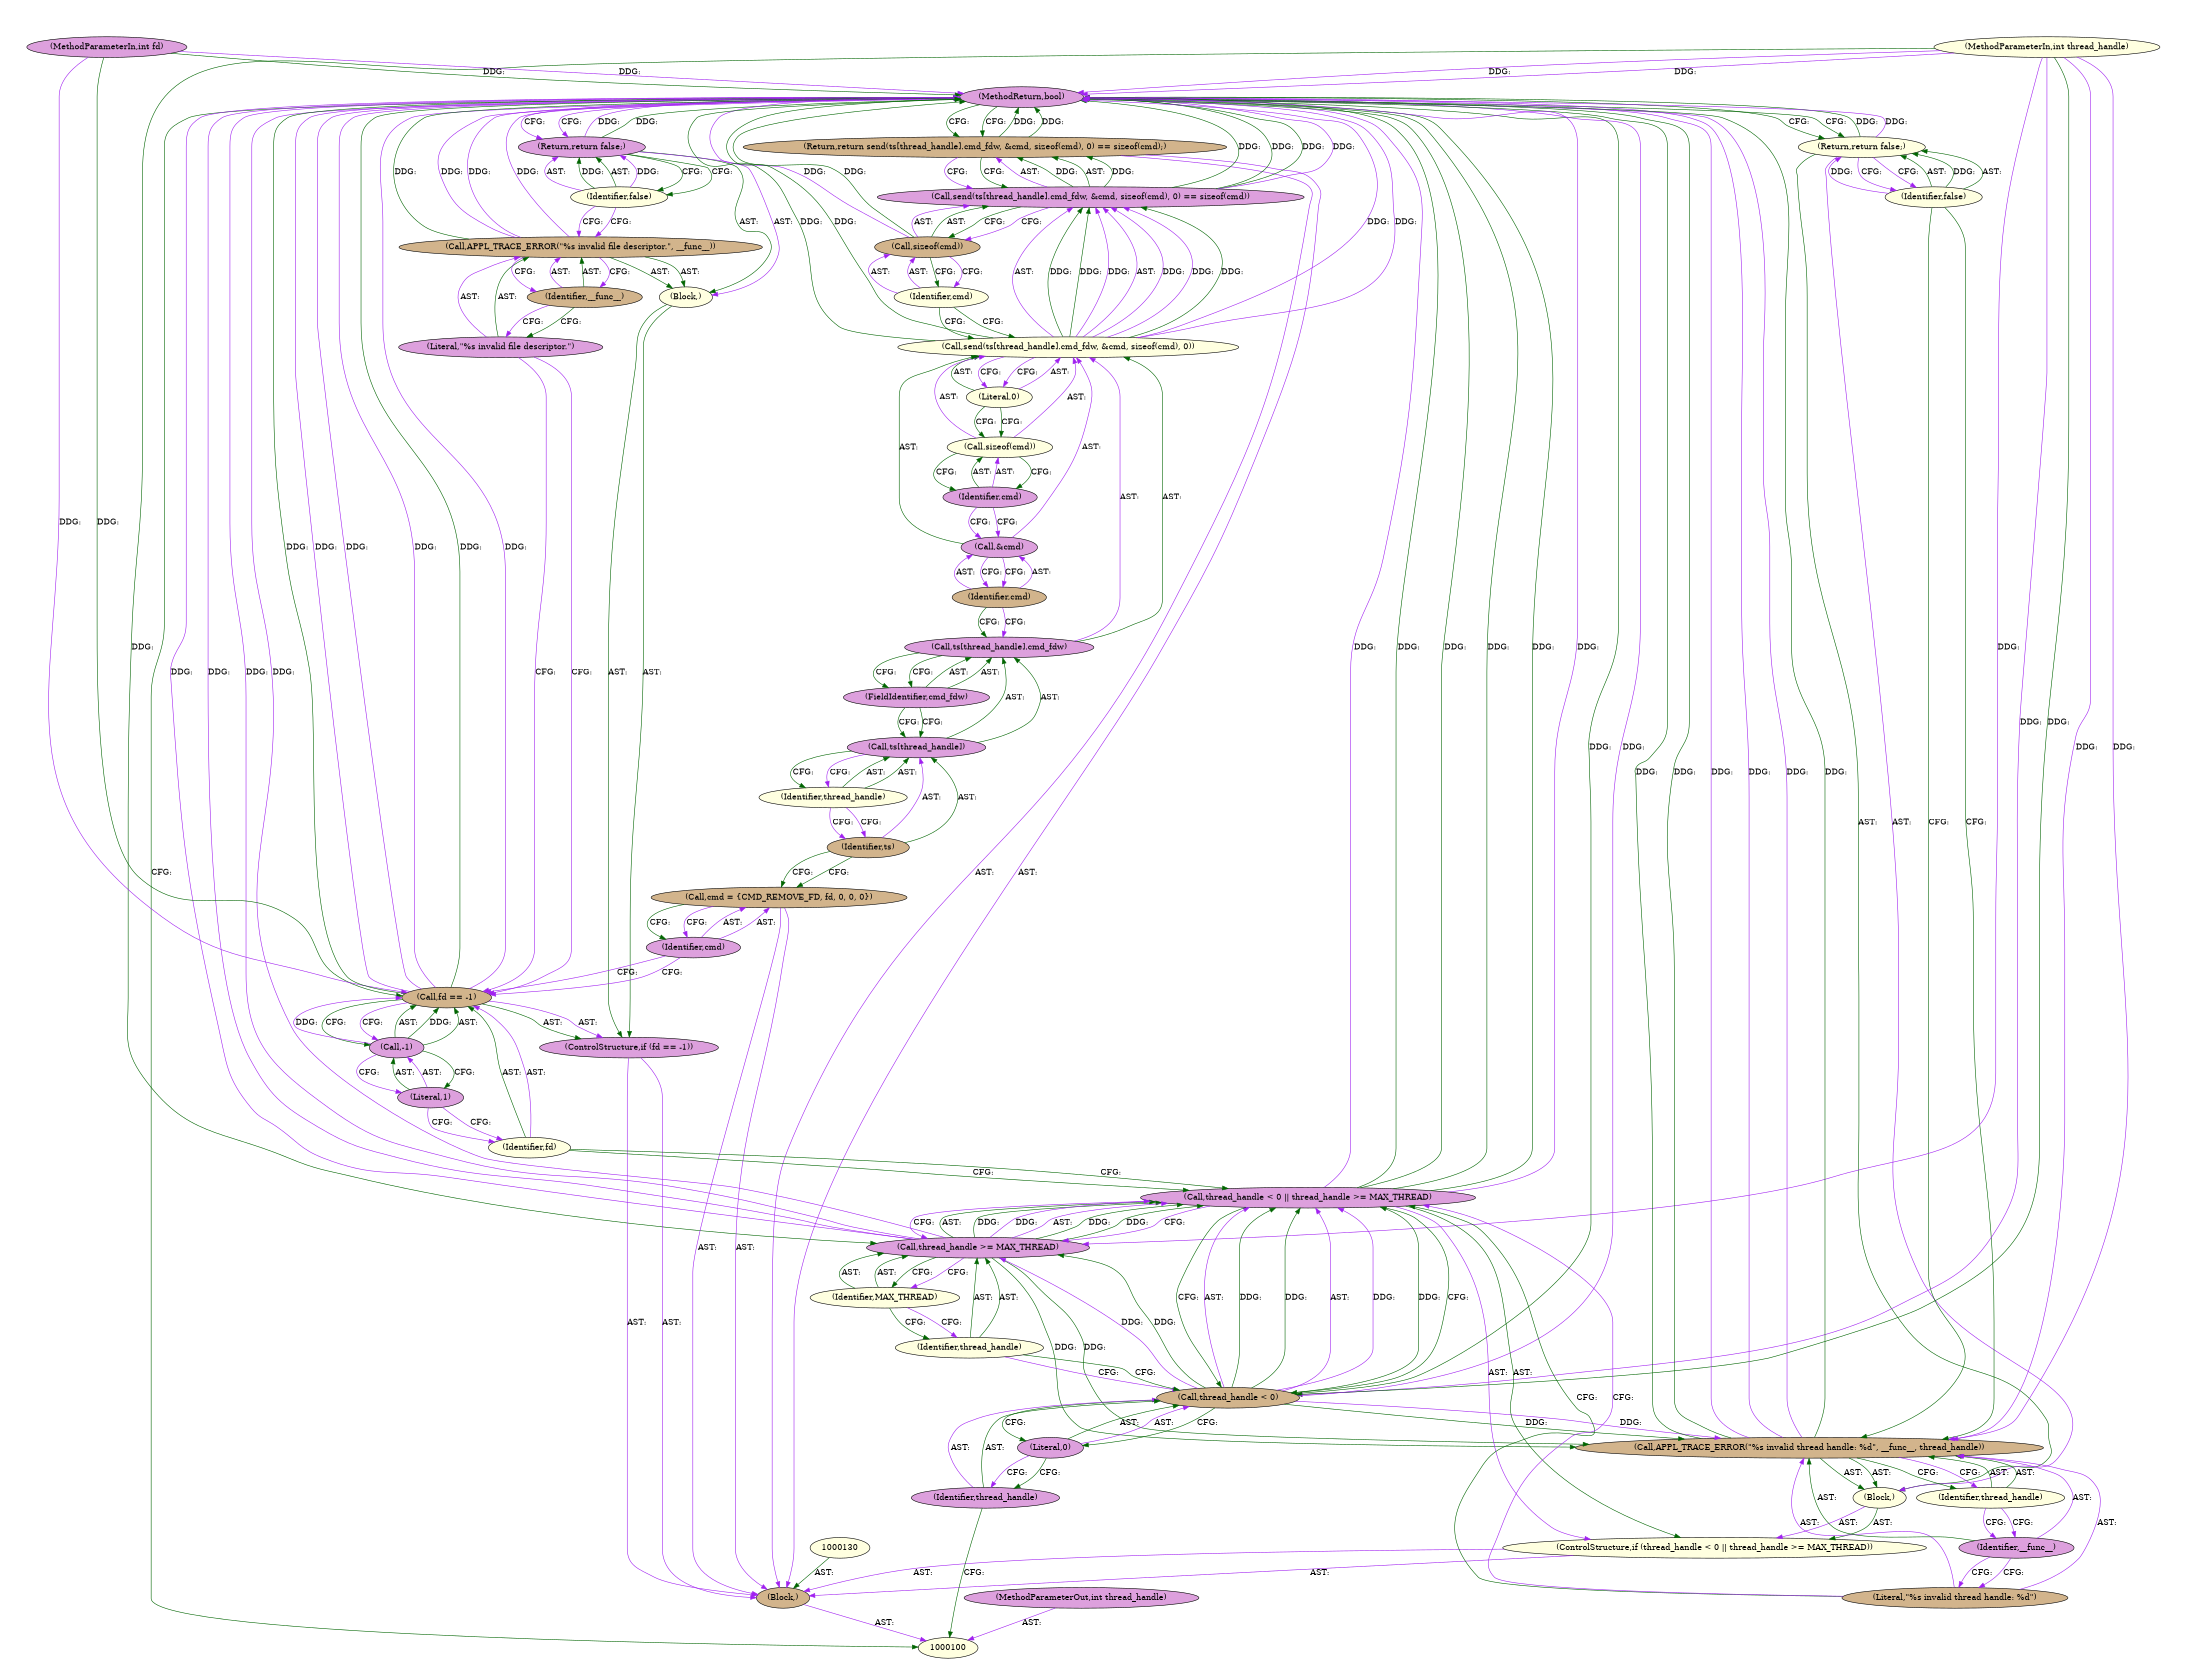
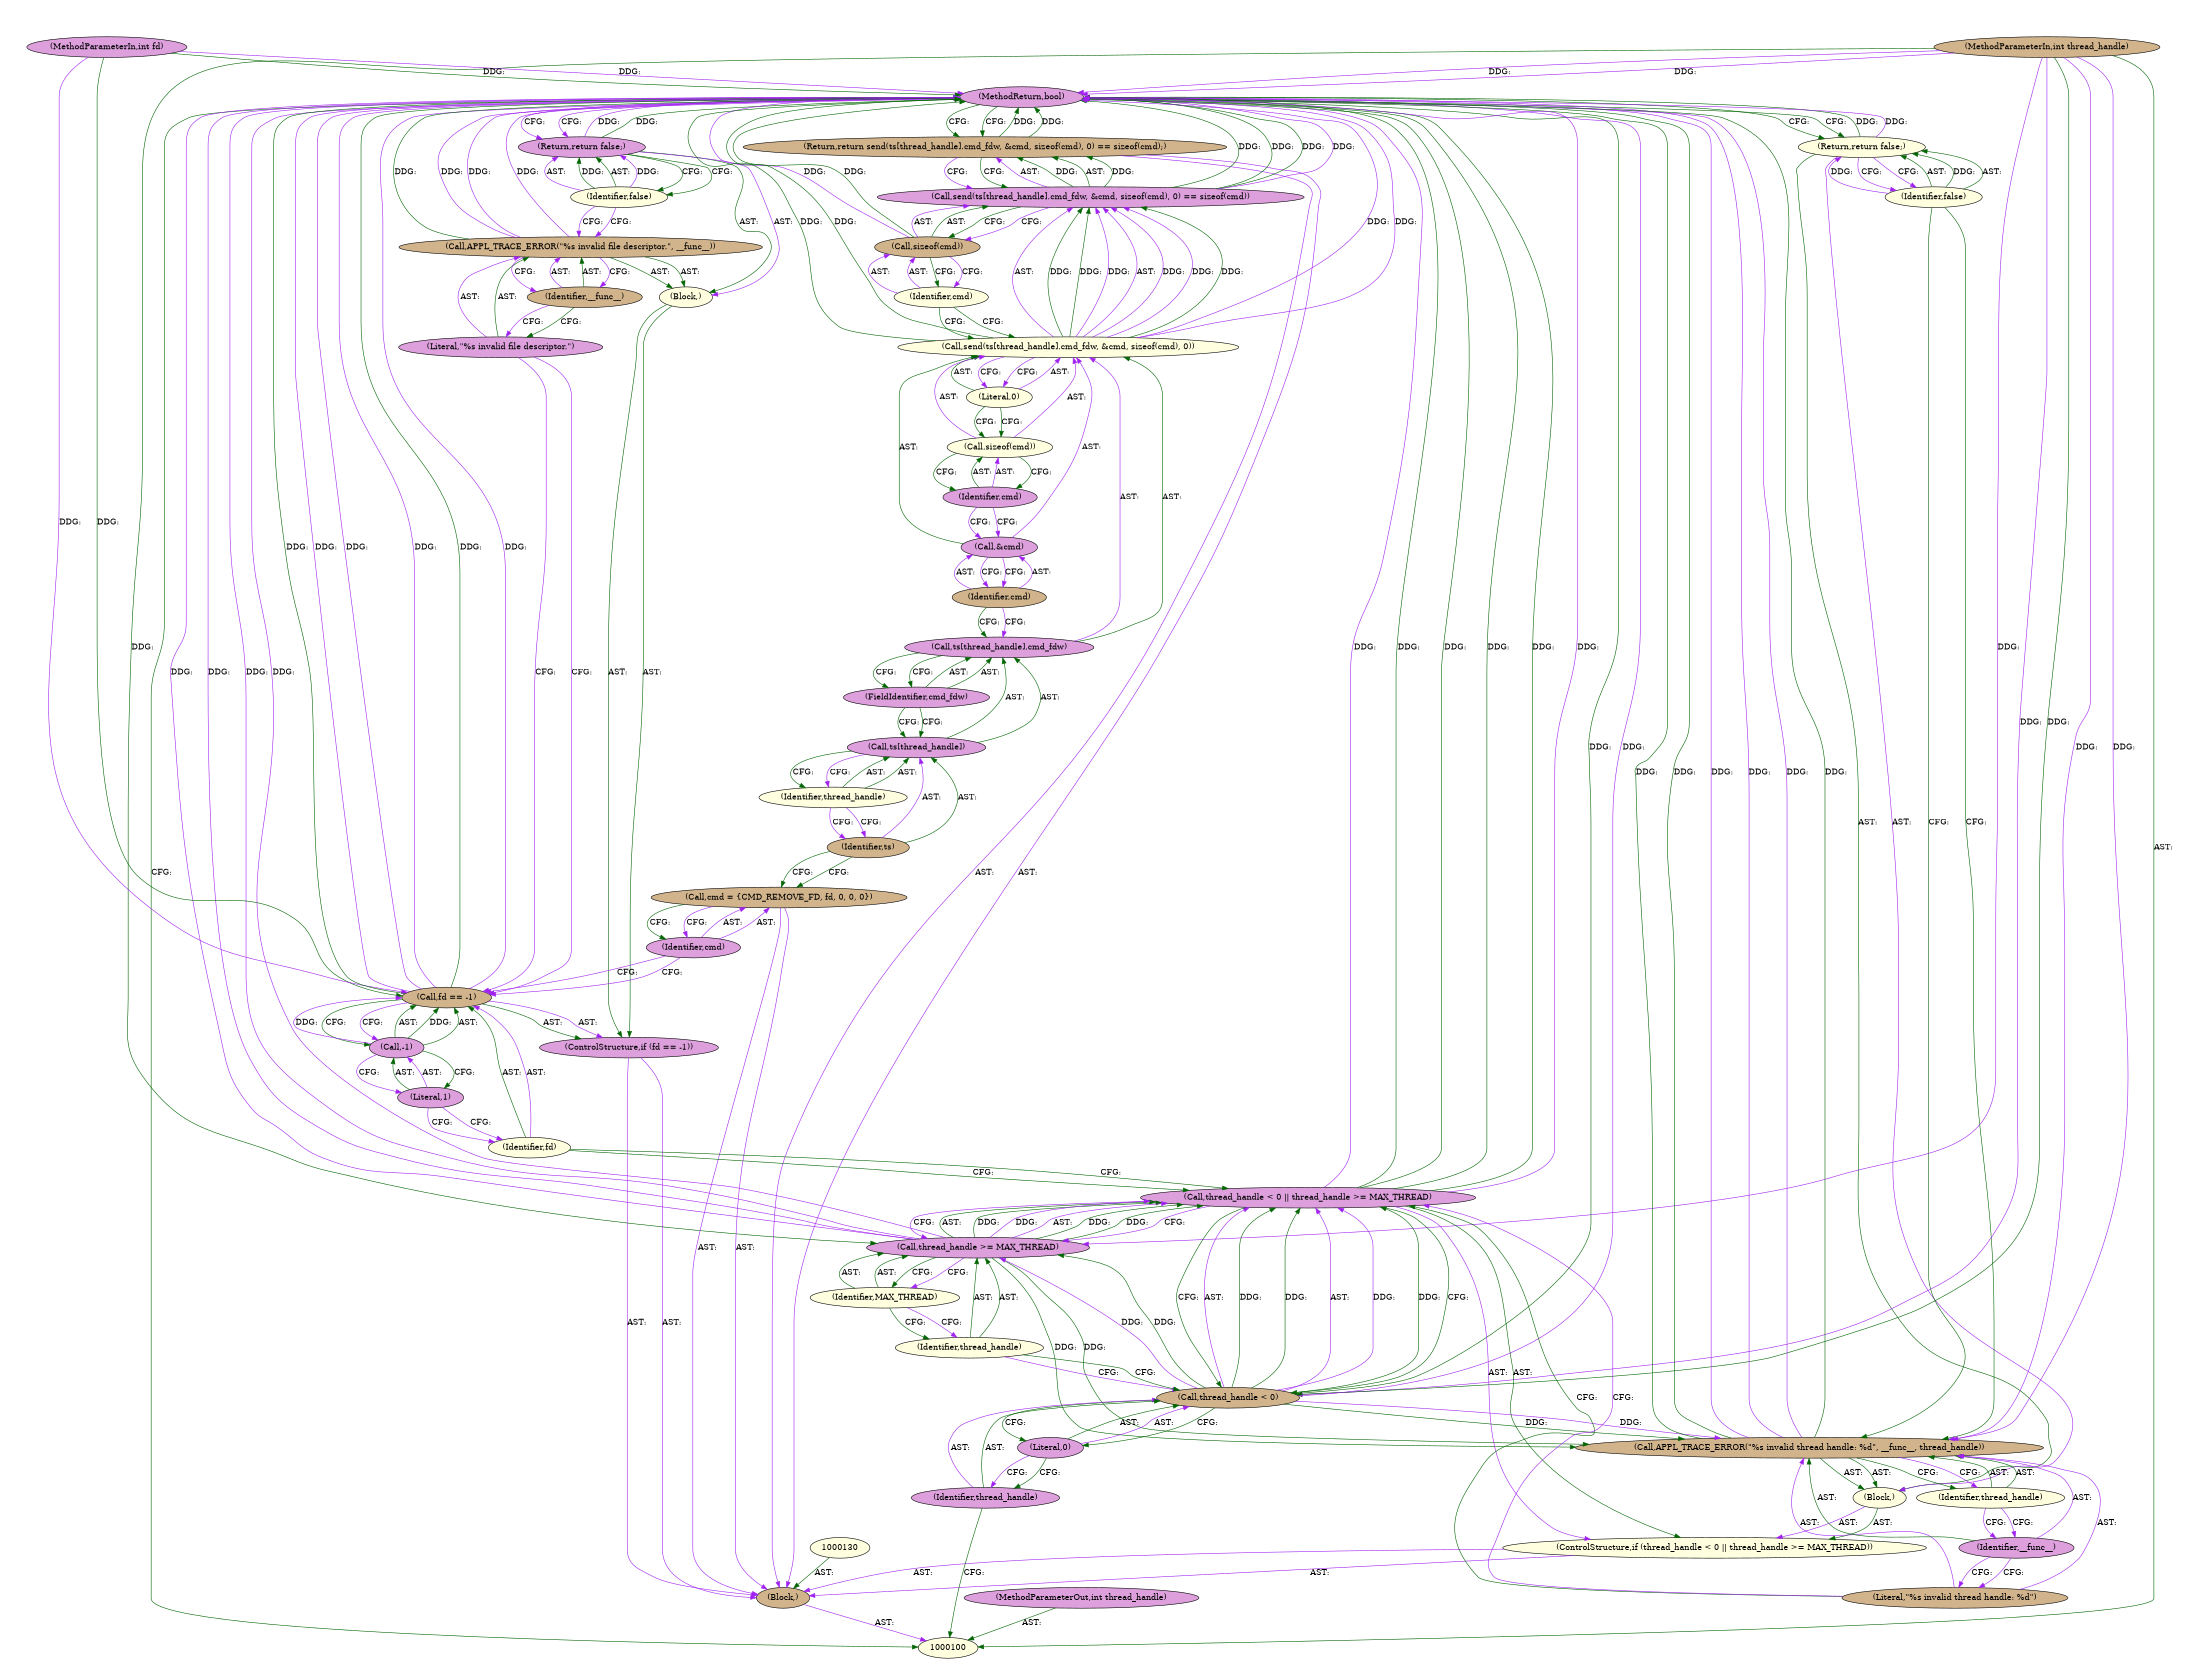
(2047, 47) -> (2047, 47)
none -> (2154, 1402)
(1014, 1623) -> (1014, 1623)
